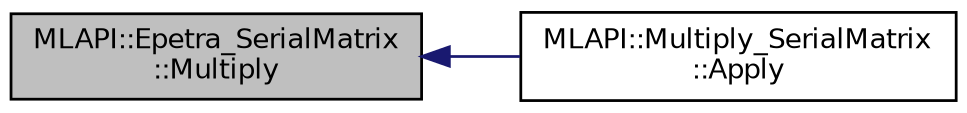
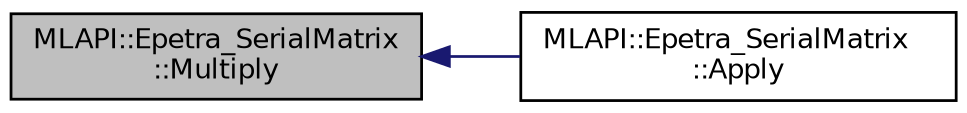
(738, 56) -> (738, 56)
